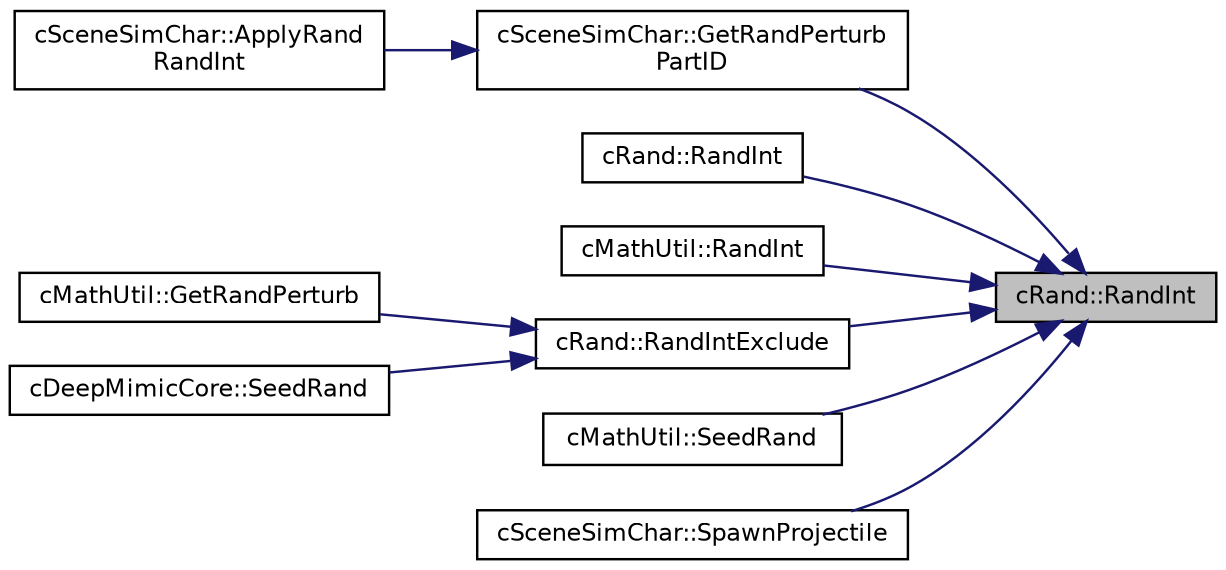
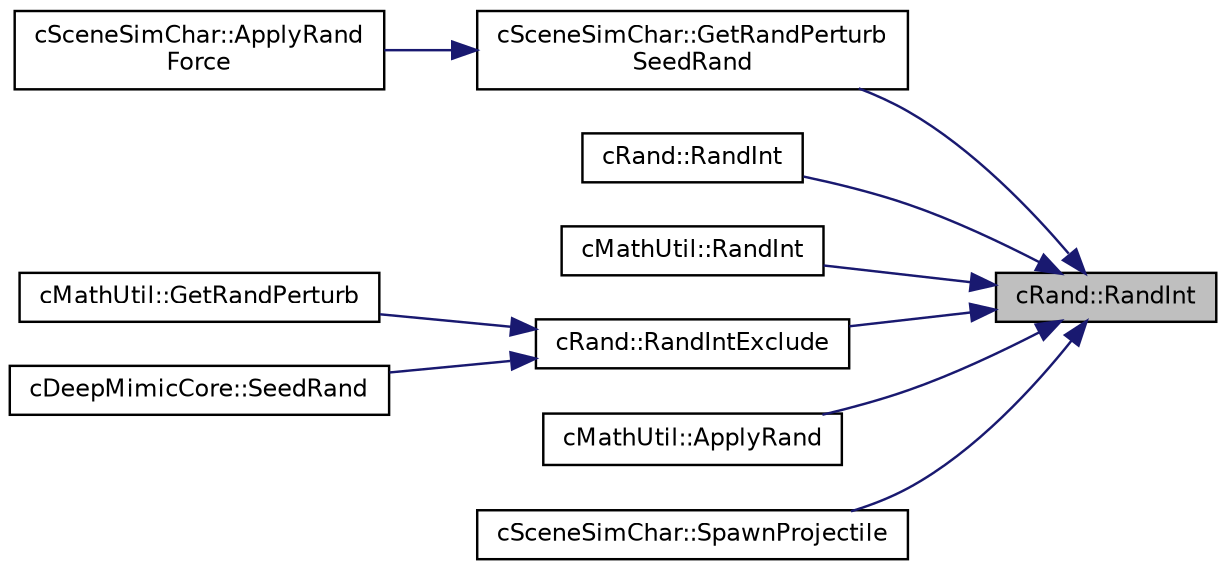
(199, 50) -> (199, 50)
(693, 50) -> (693, 50)
(693, 439) -> (693, 439)
